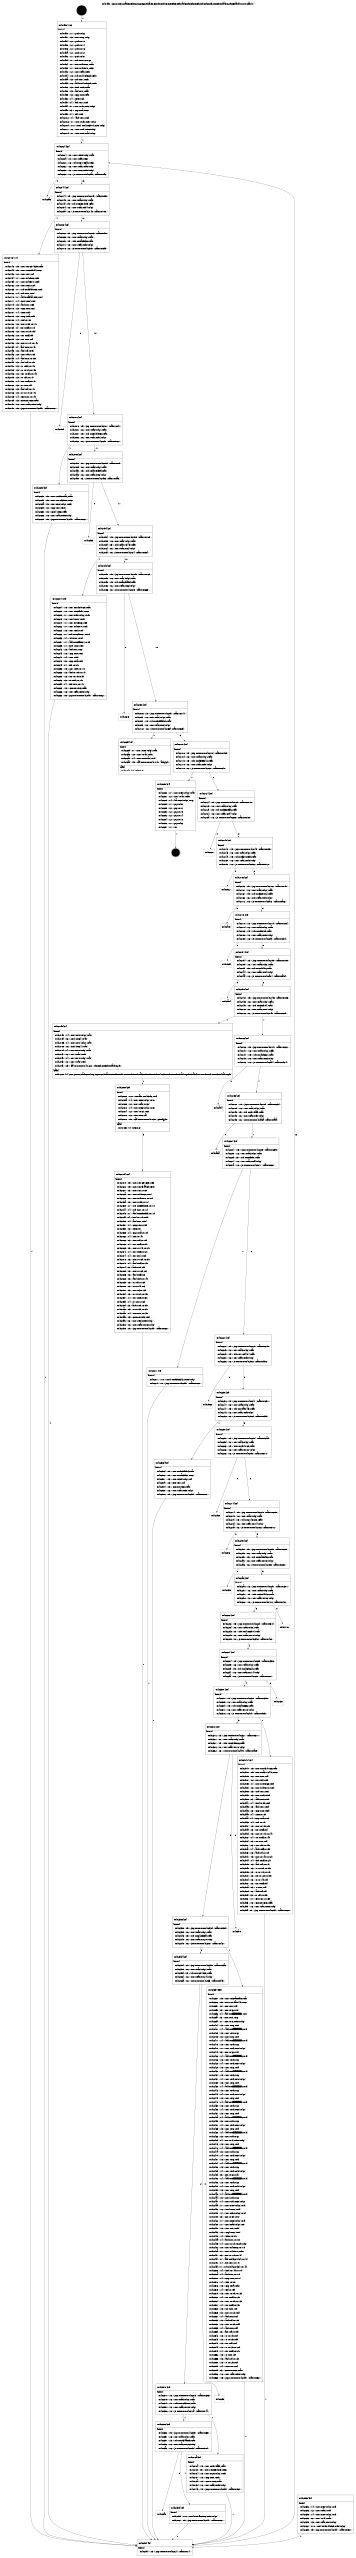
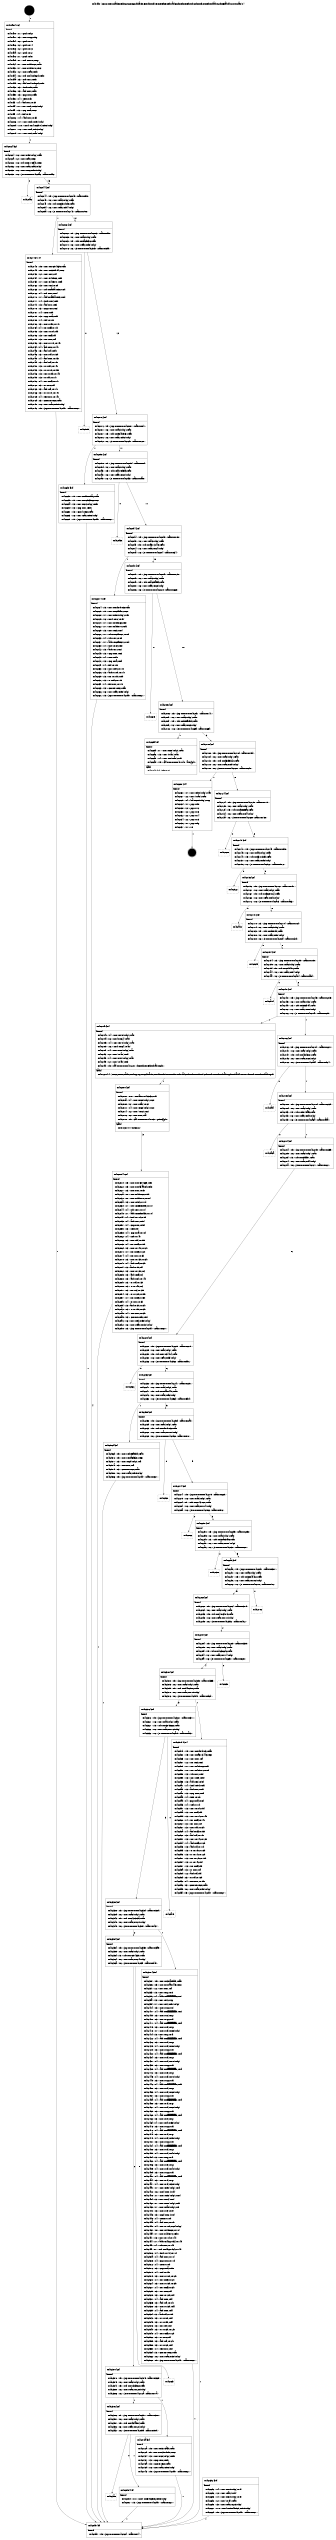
(294, 1317) -> none
(175, 1377) -> none
